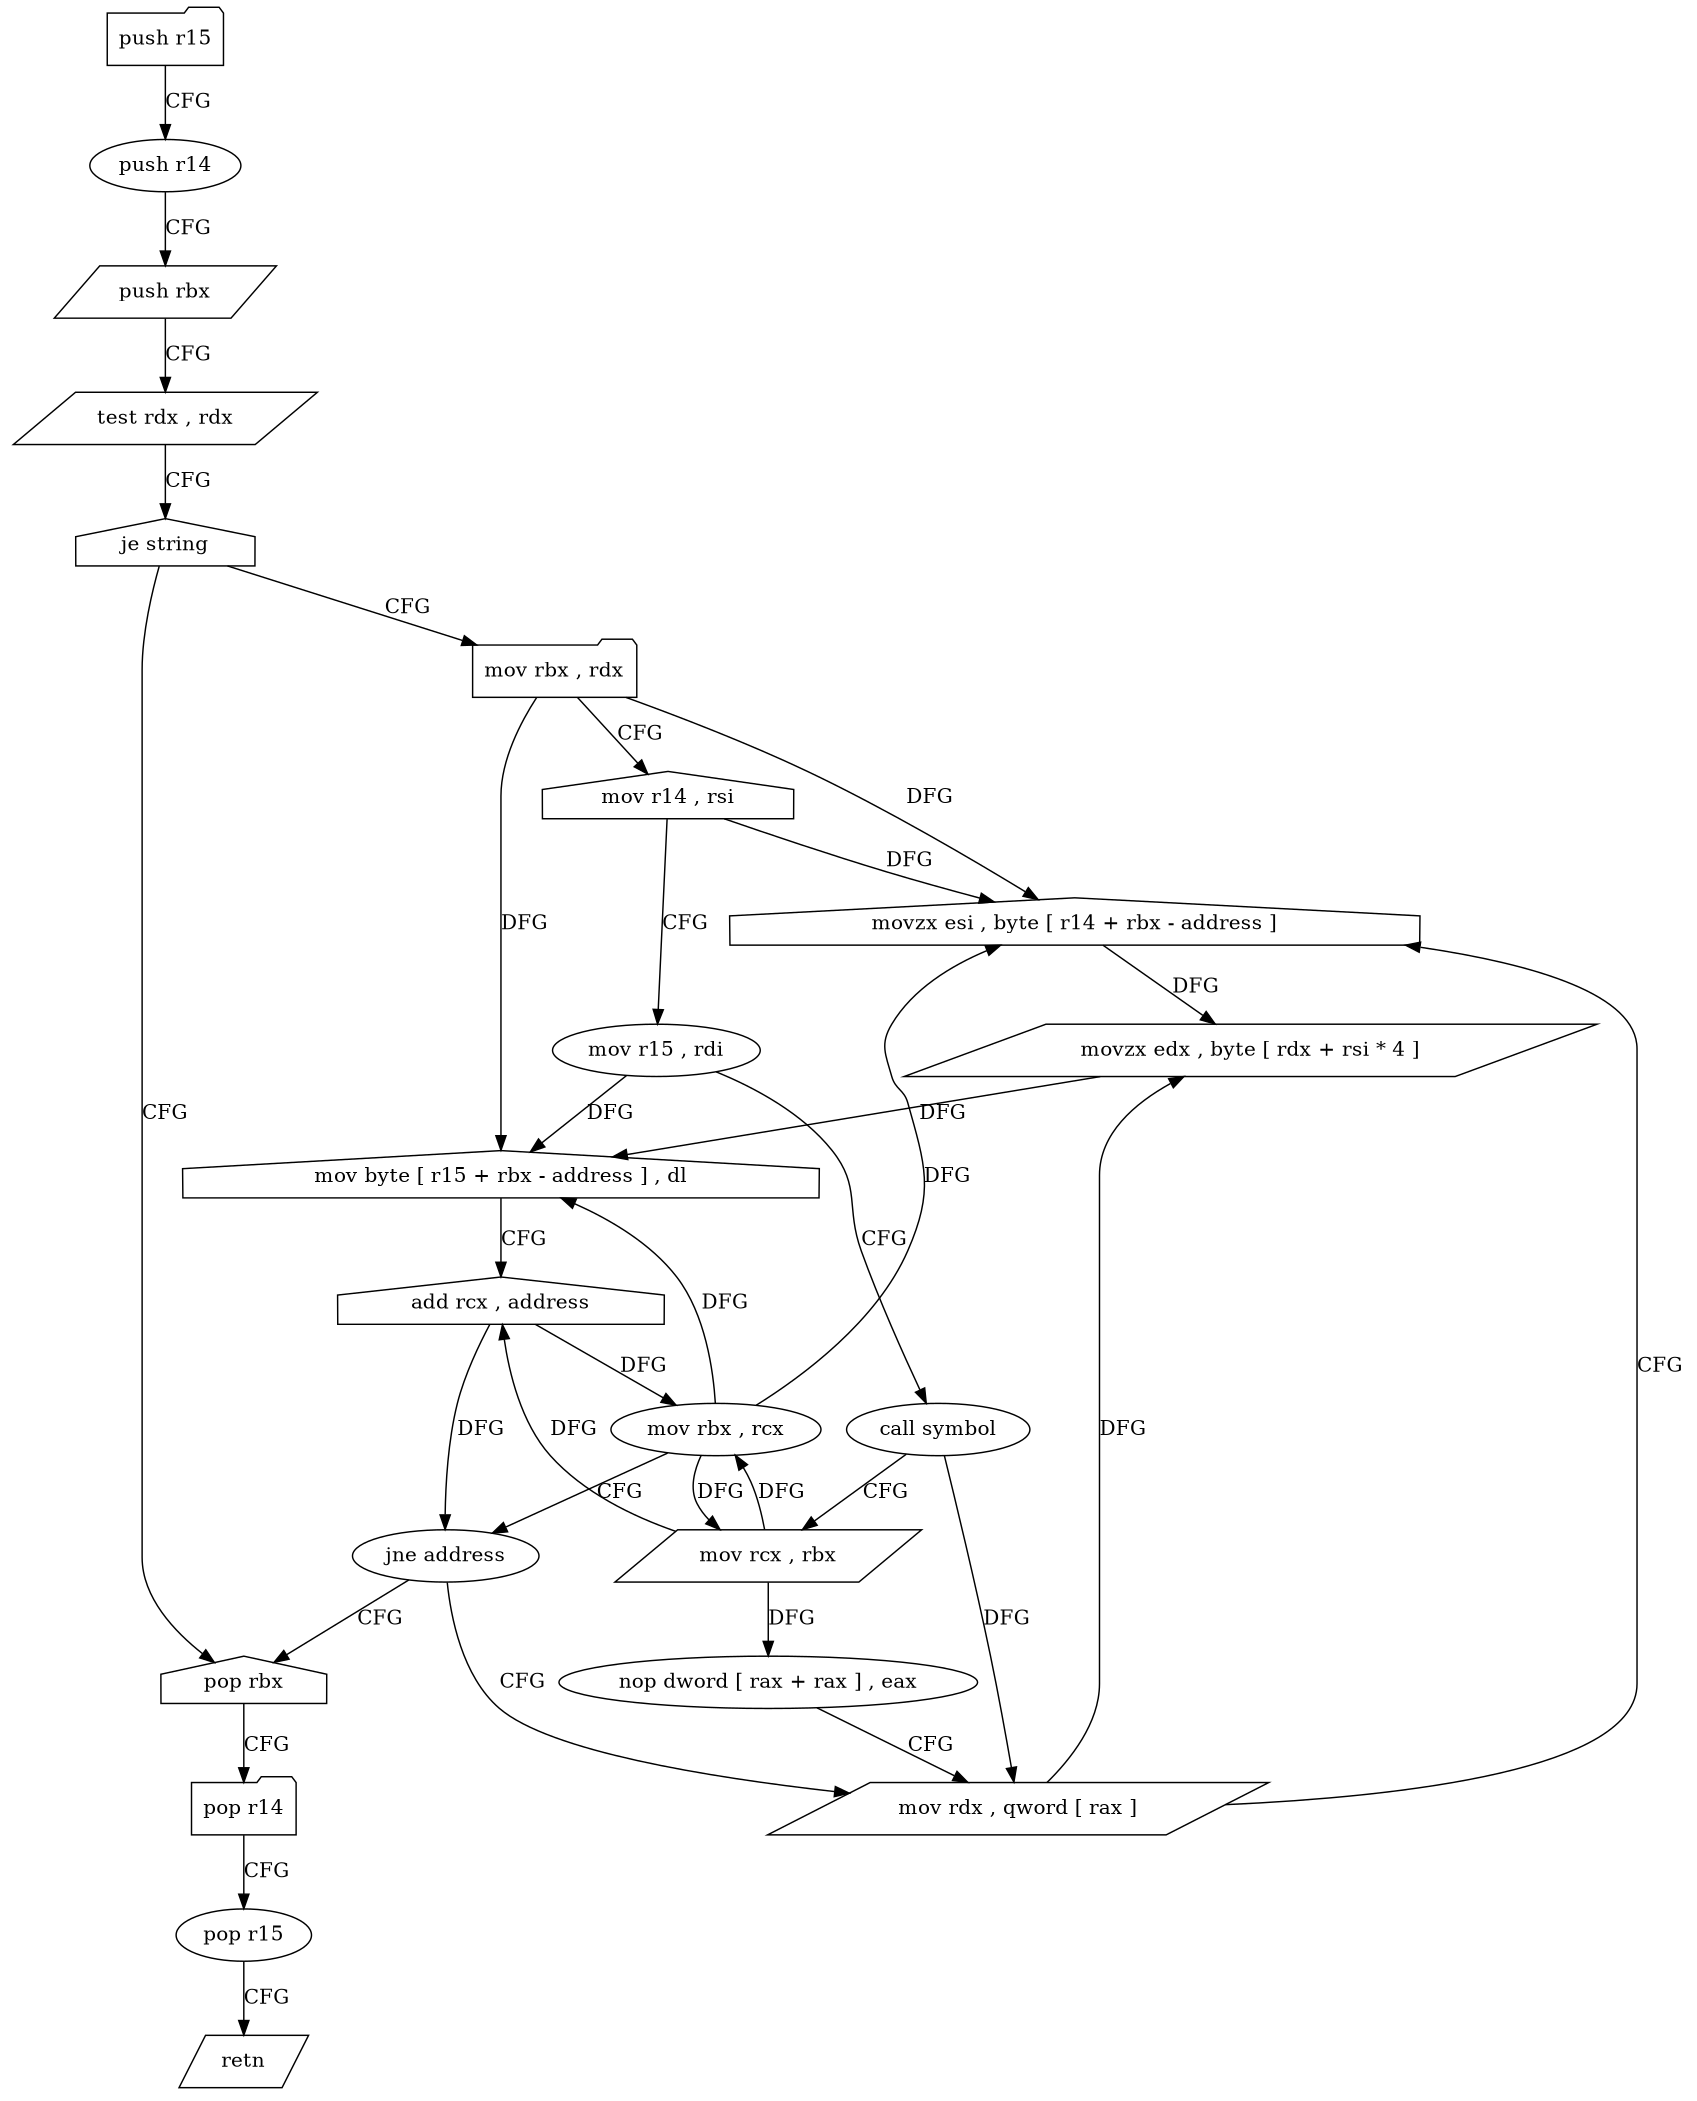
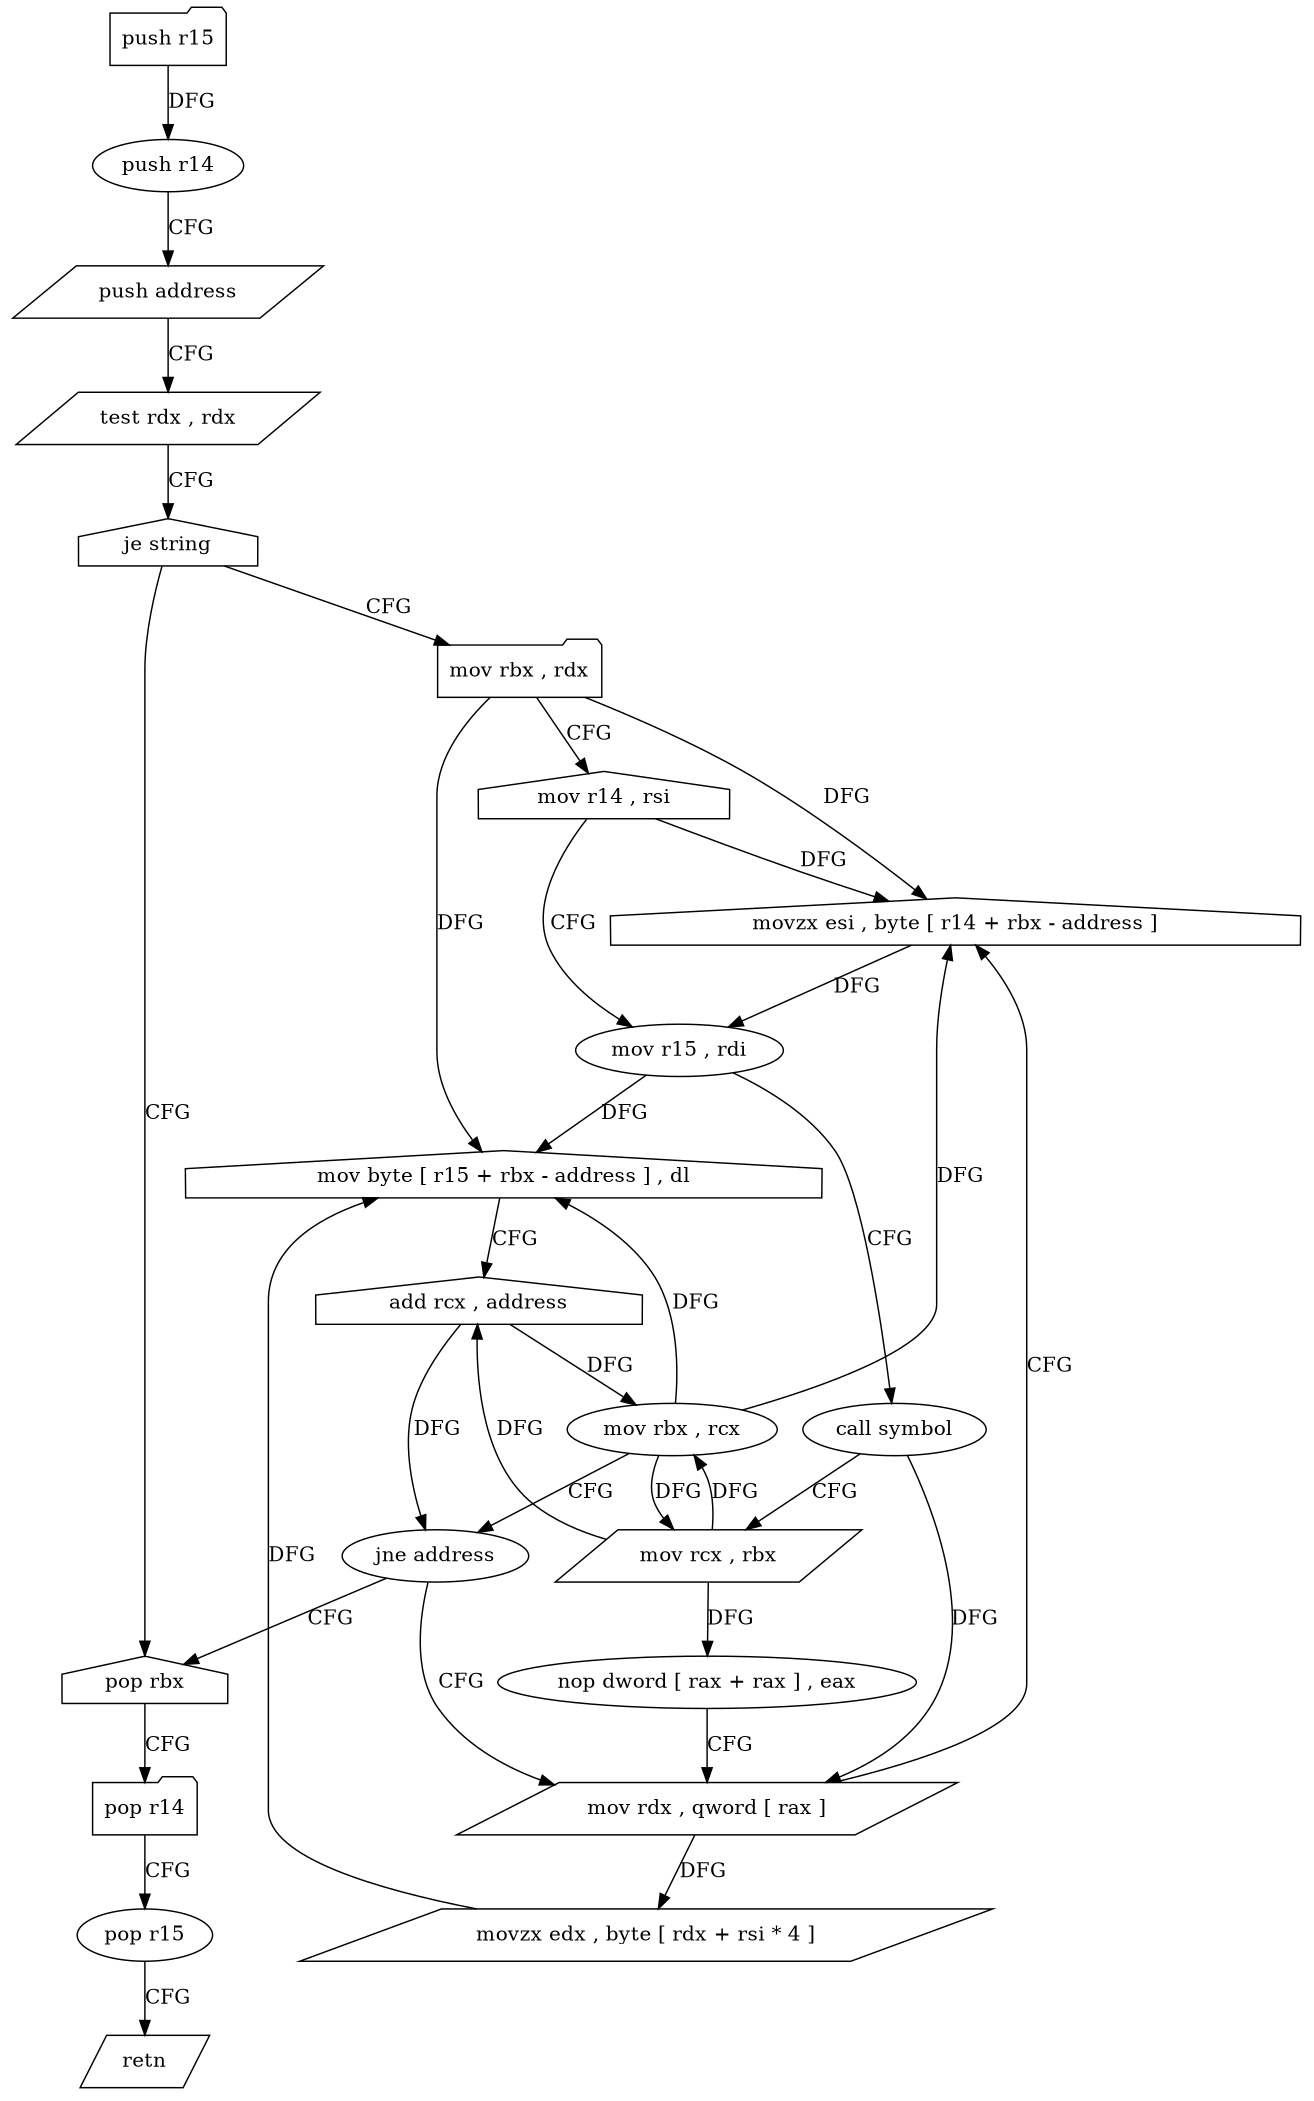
(189, 102) -> (192, 102)
(165, 292) -> (168, 292)
(1153, 980) -> (826, 983)
